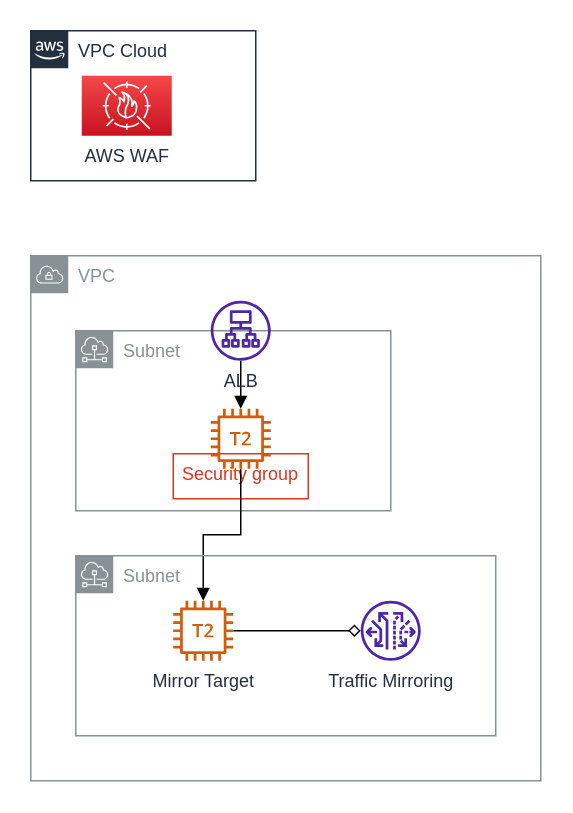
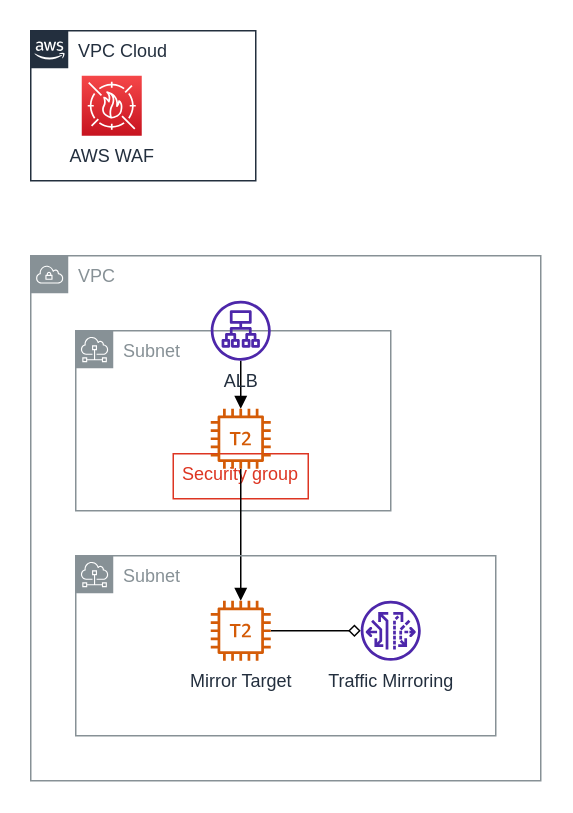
(127, 106) -> (112, 106)
(203, 631) -> (241, 631)
